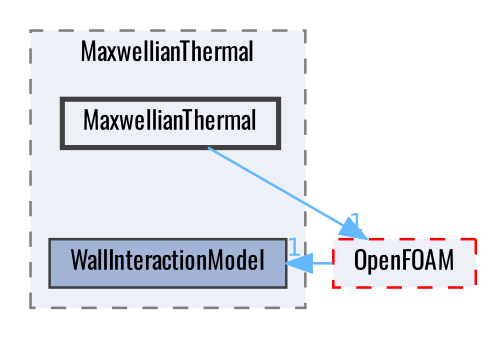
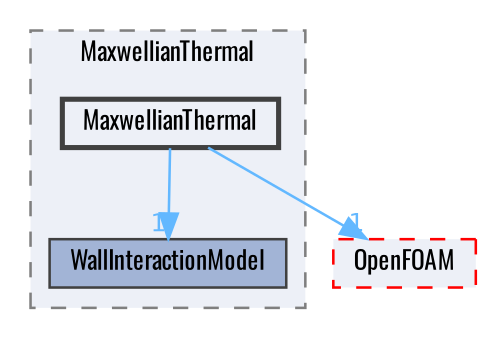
(322, 263) -> (169, 181)
